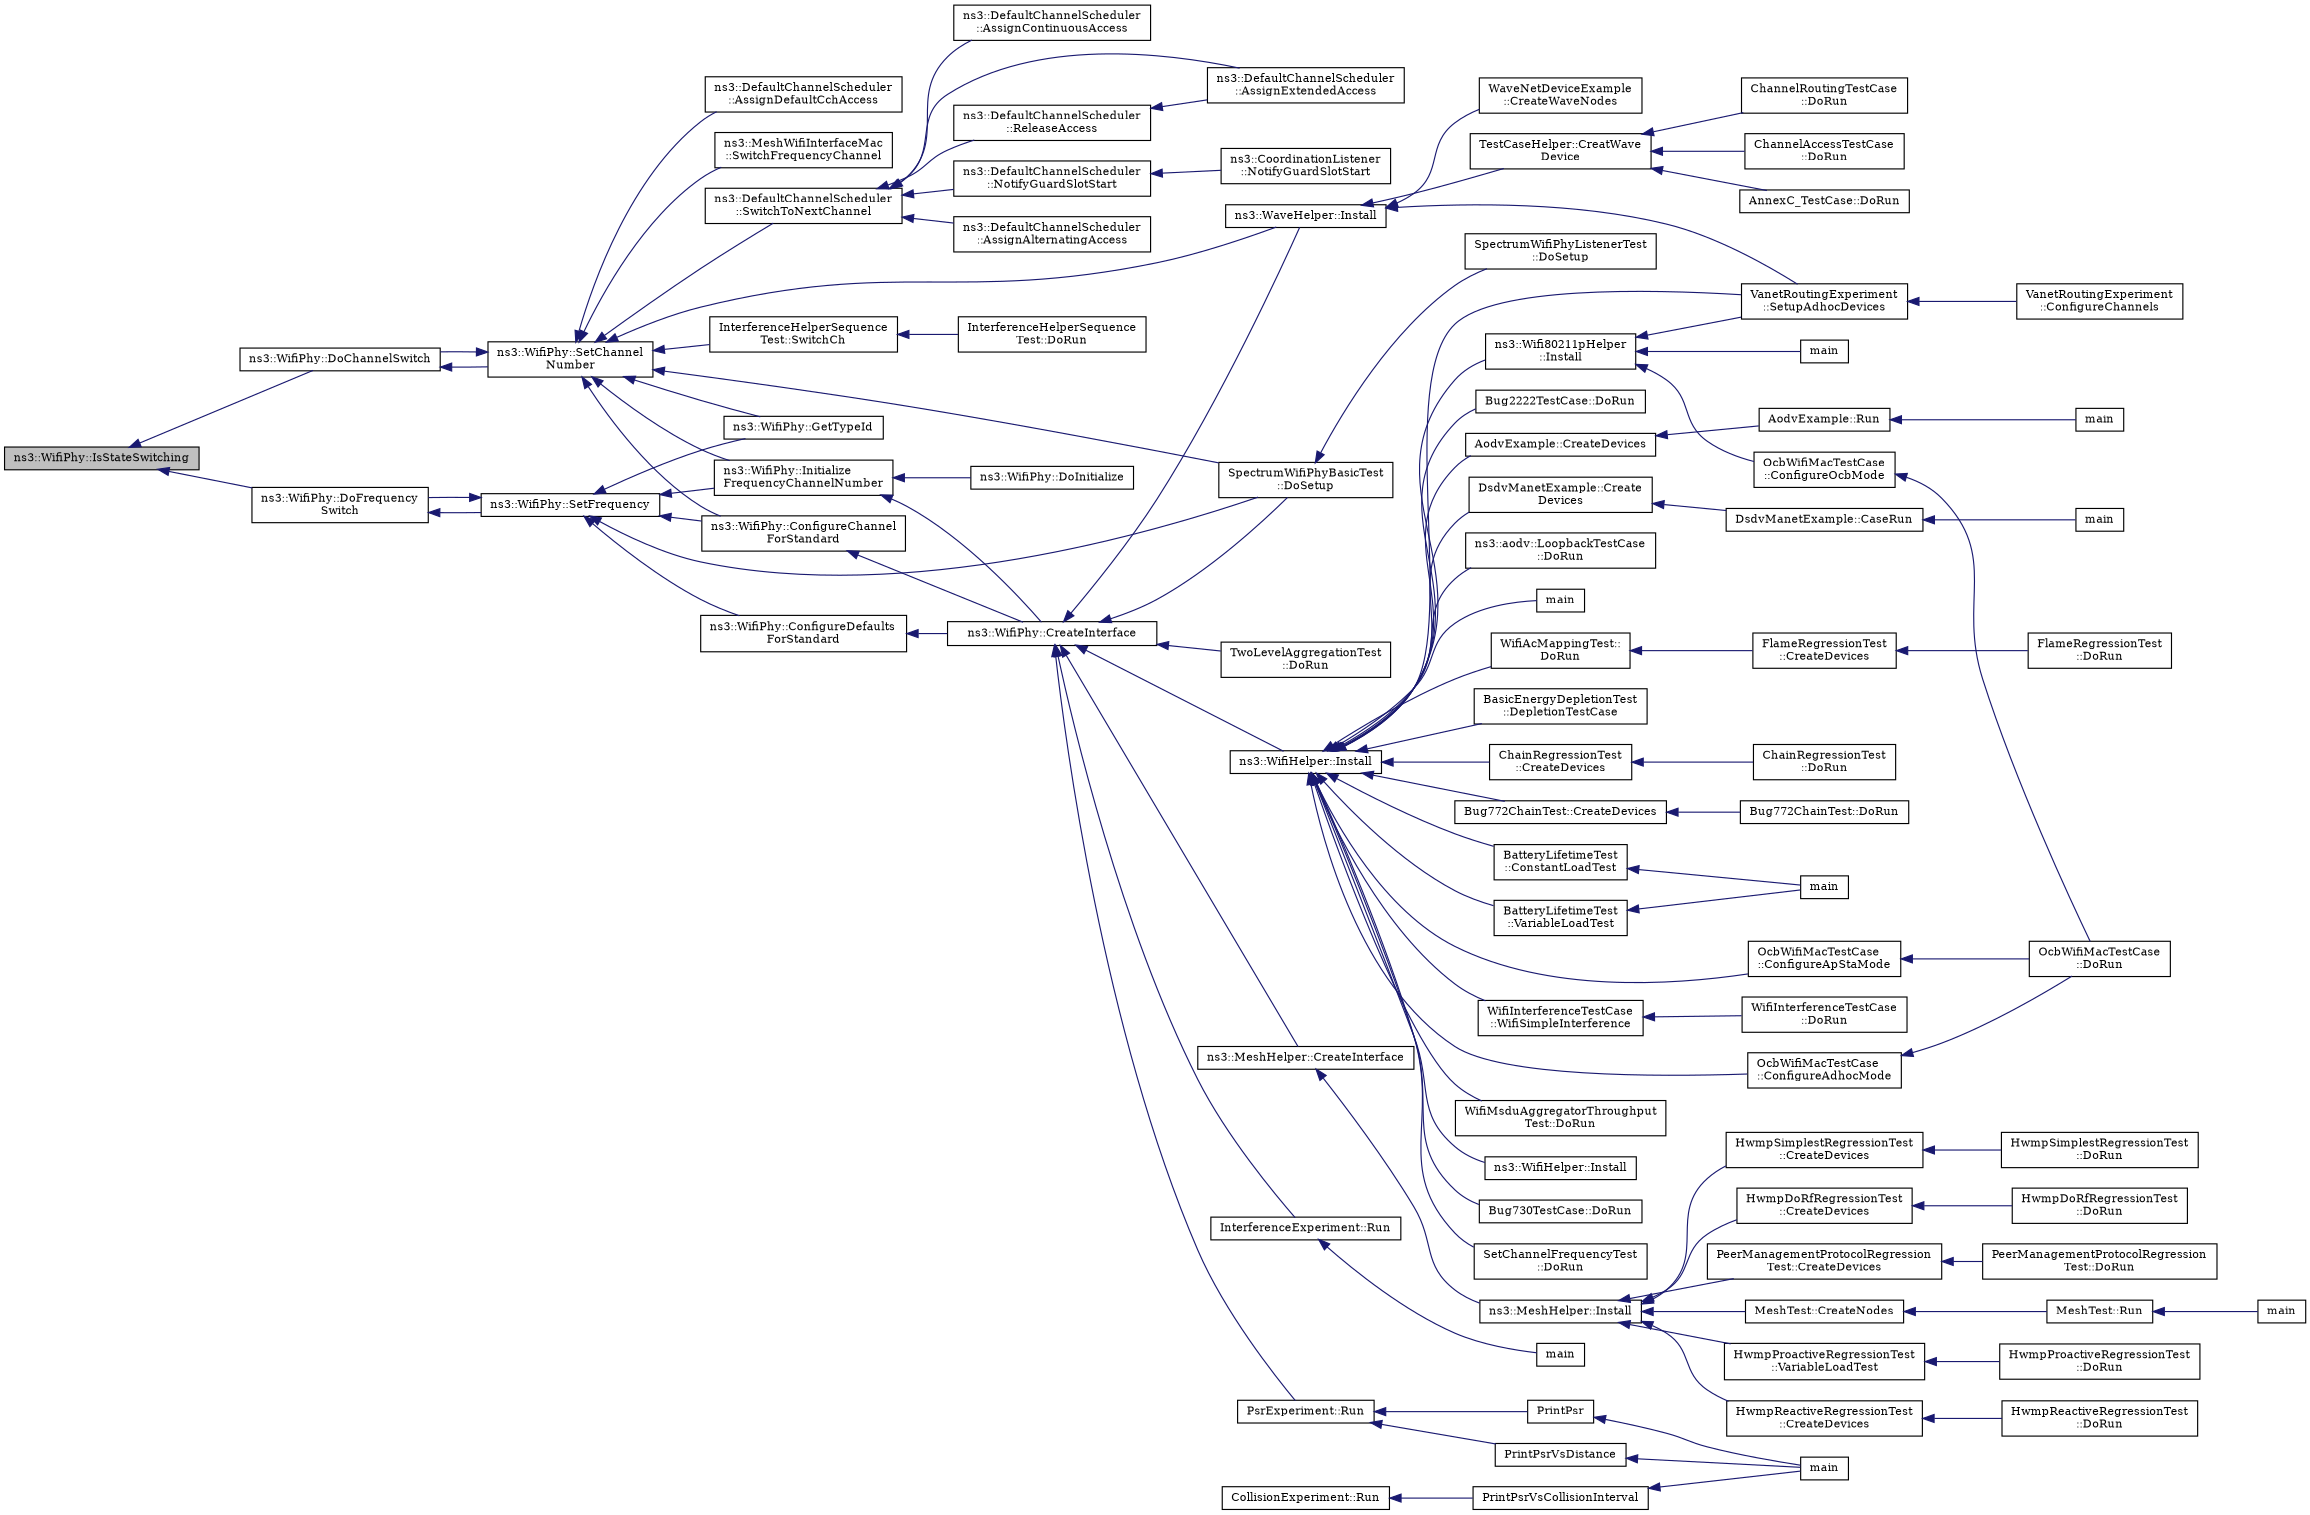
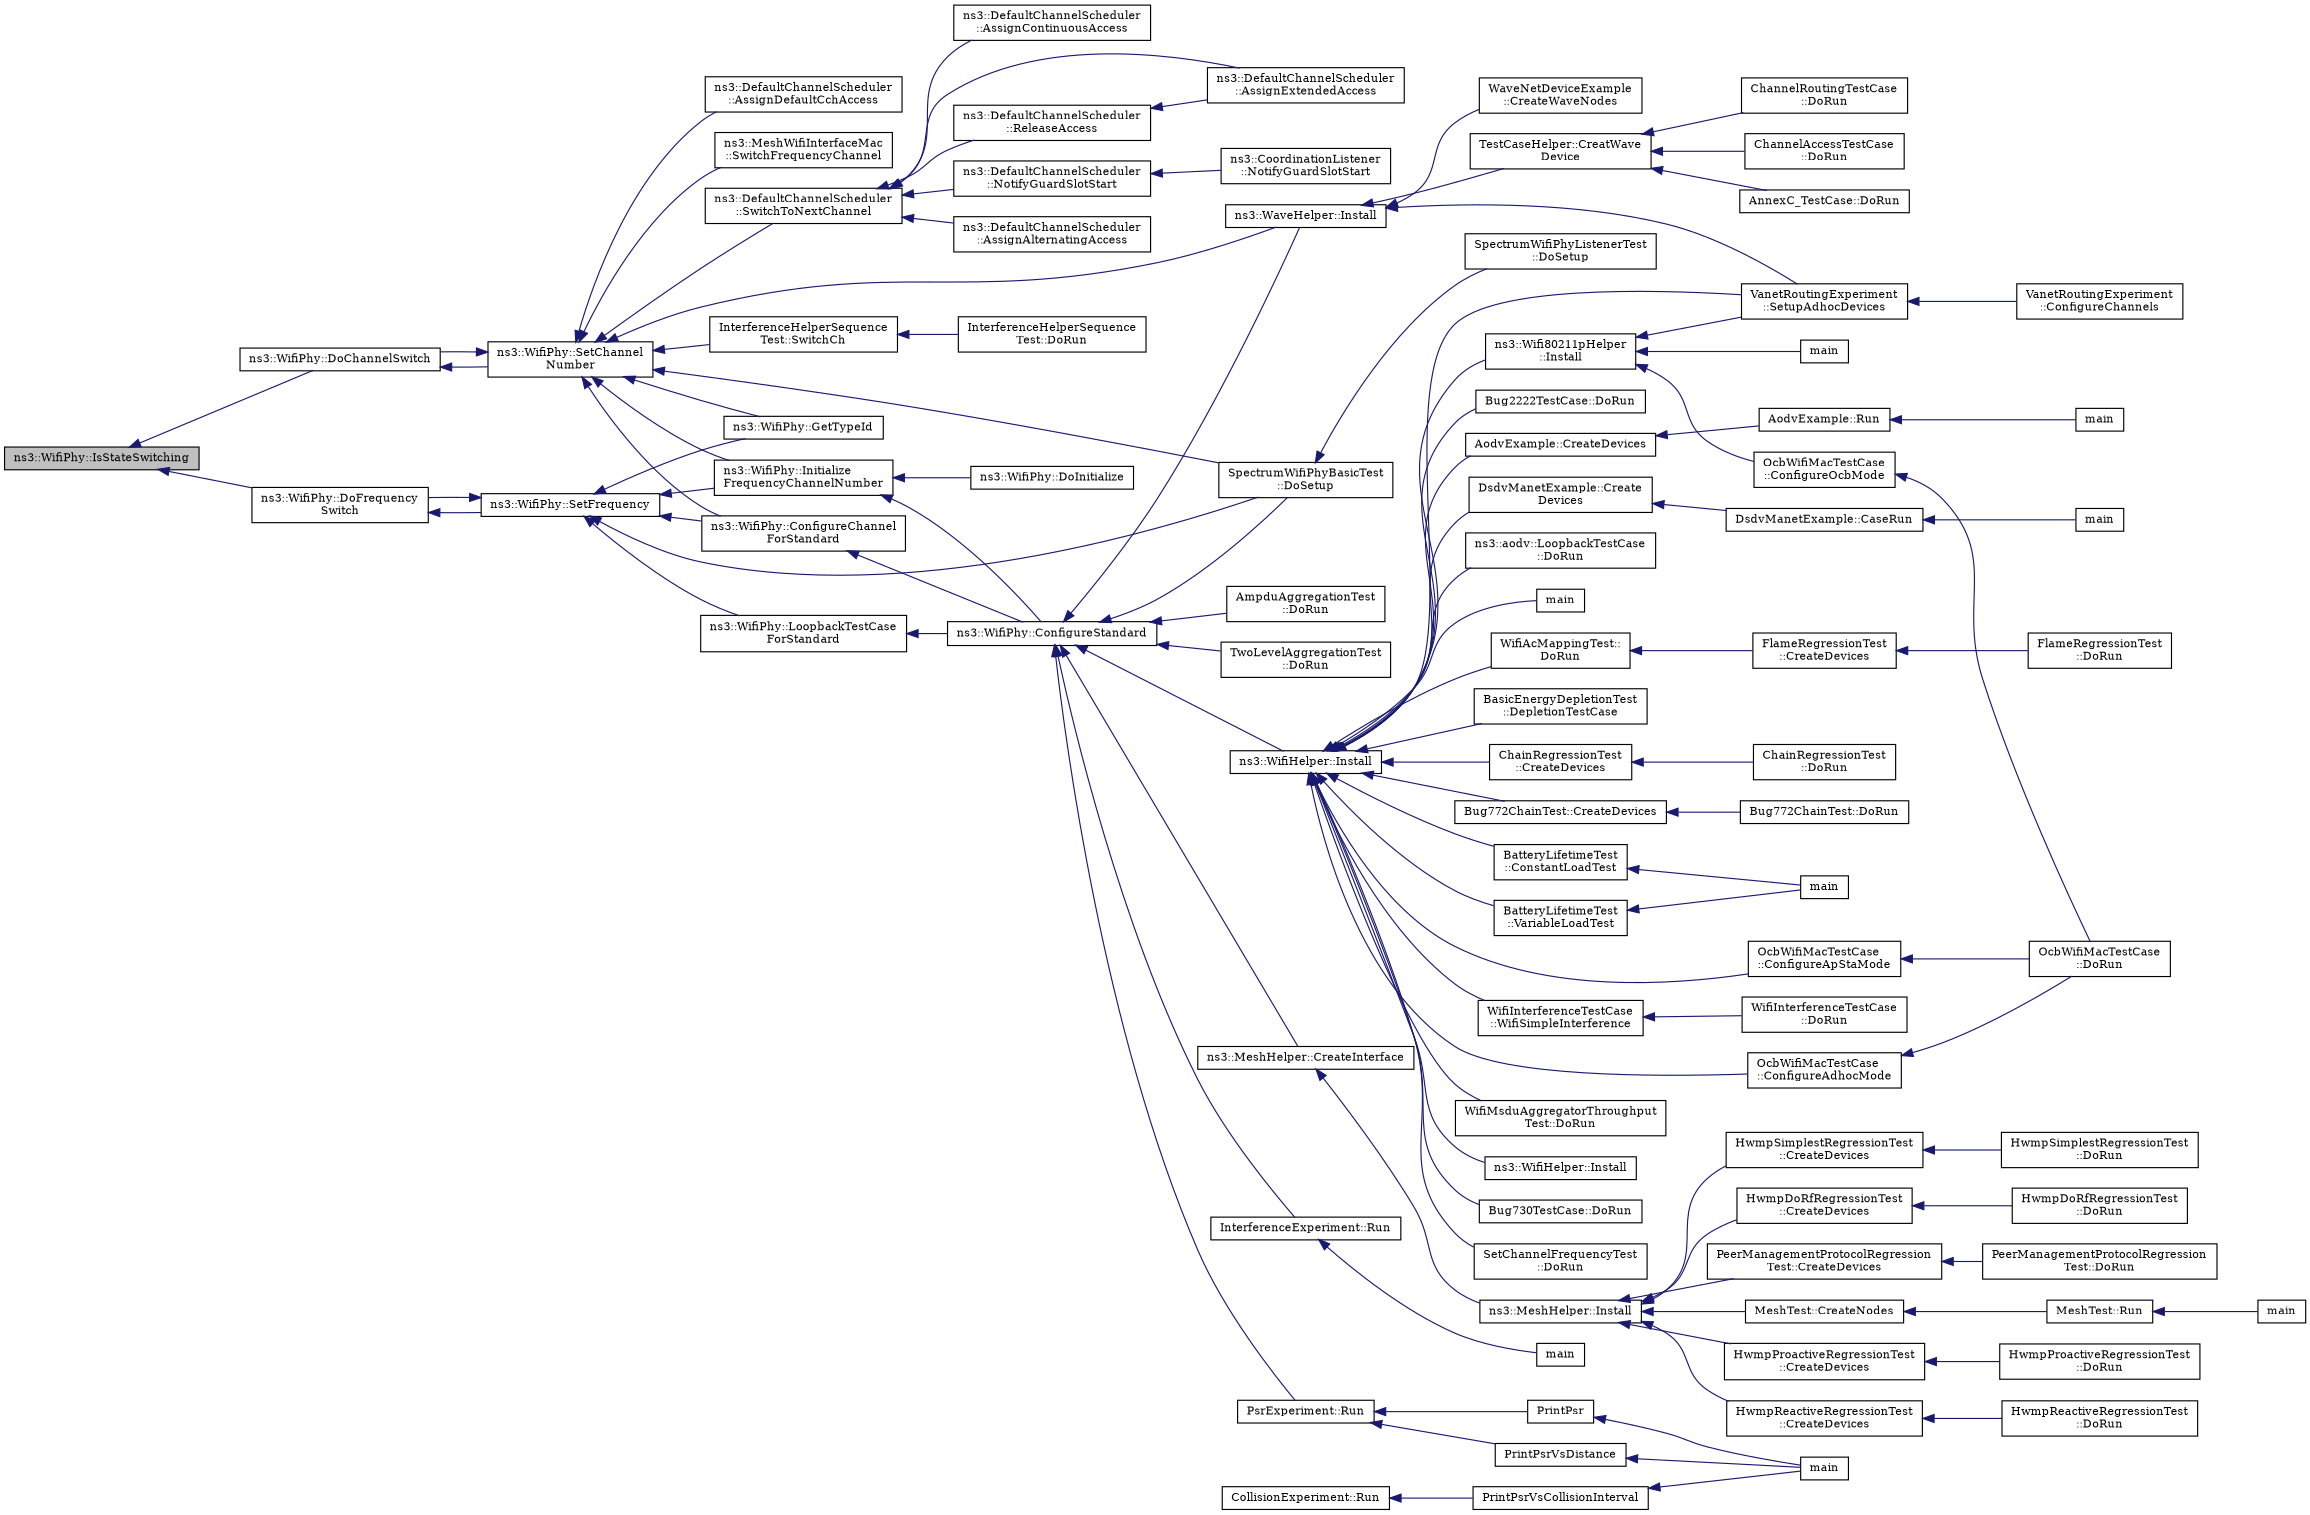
none -> (1306, 604)
(804, 634) -> (804, 634)
(1052, 634) -> (1052, 634)
(1825, 1362) -> (1825, 1362)
